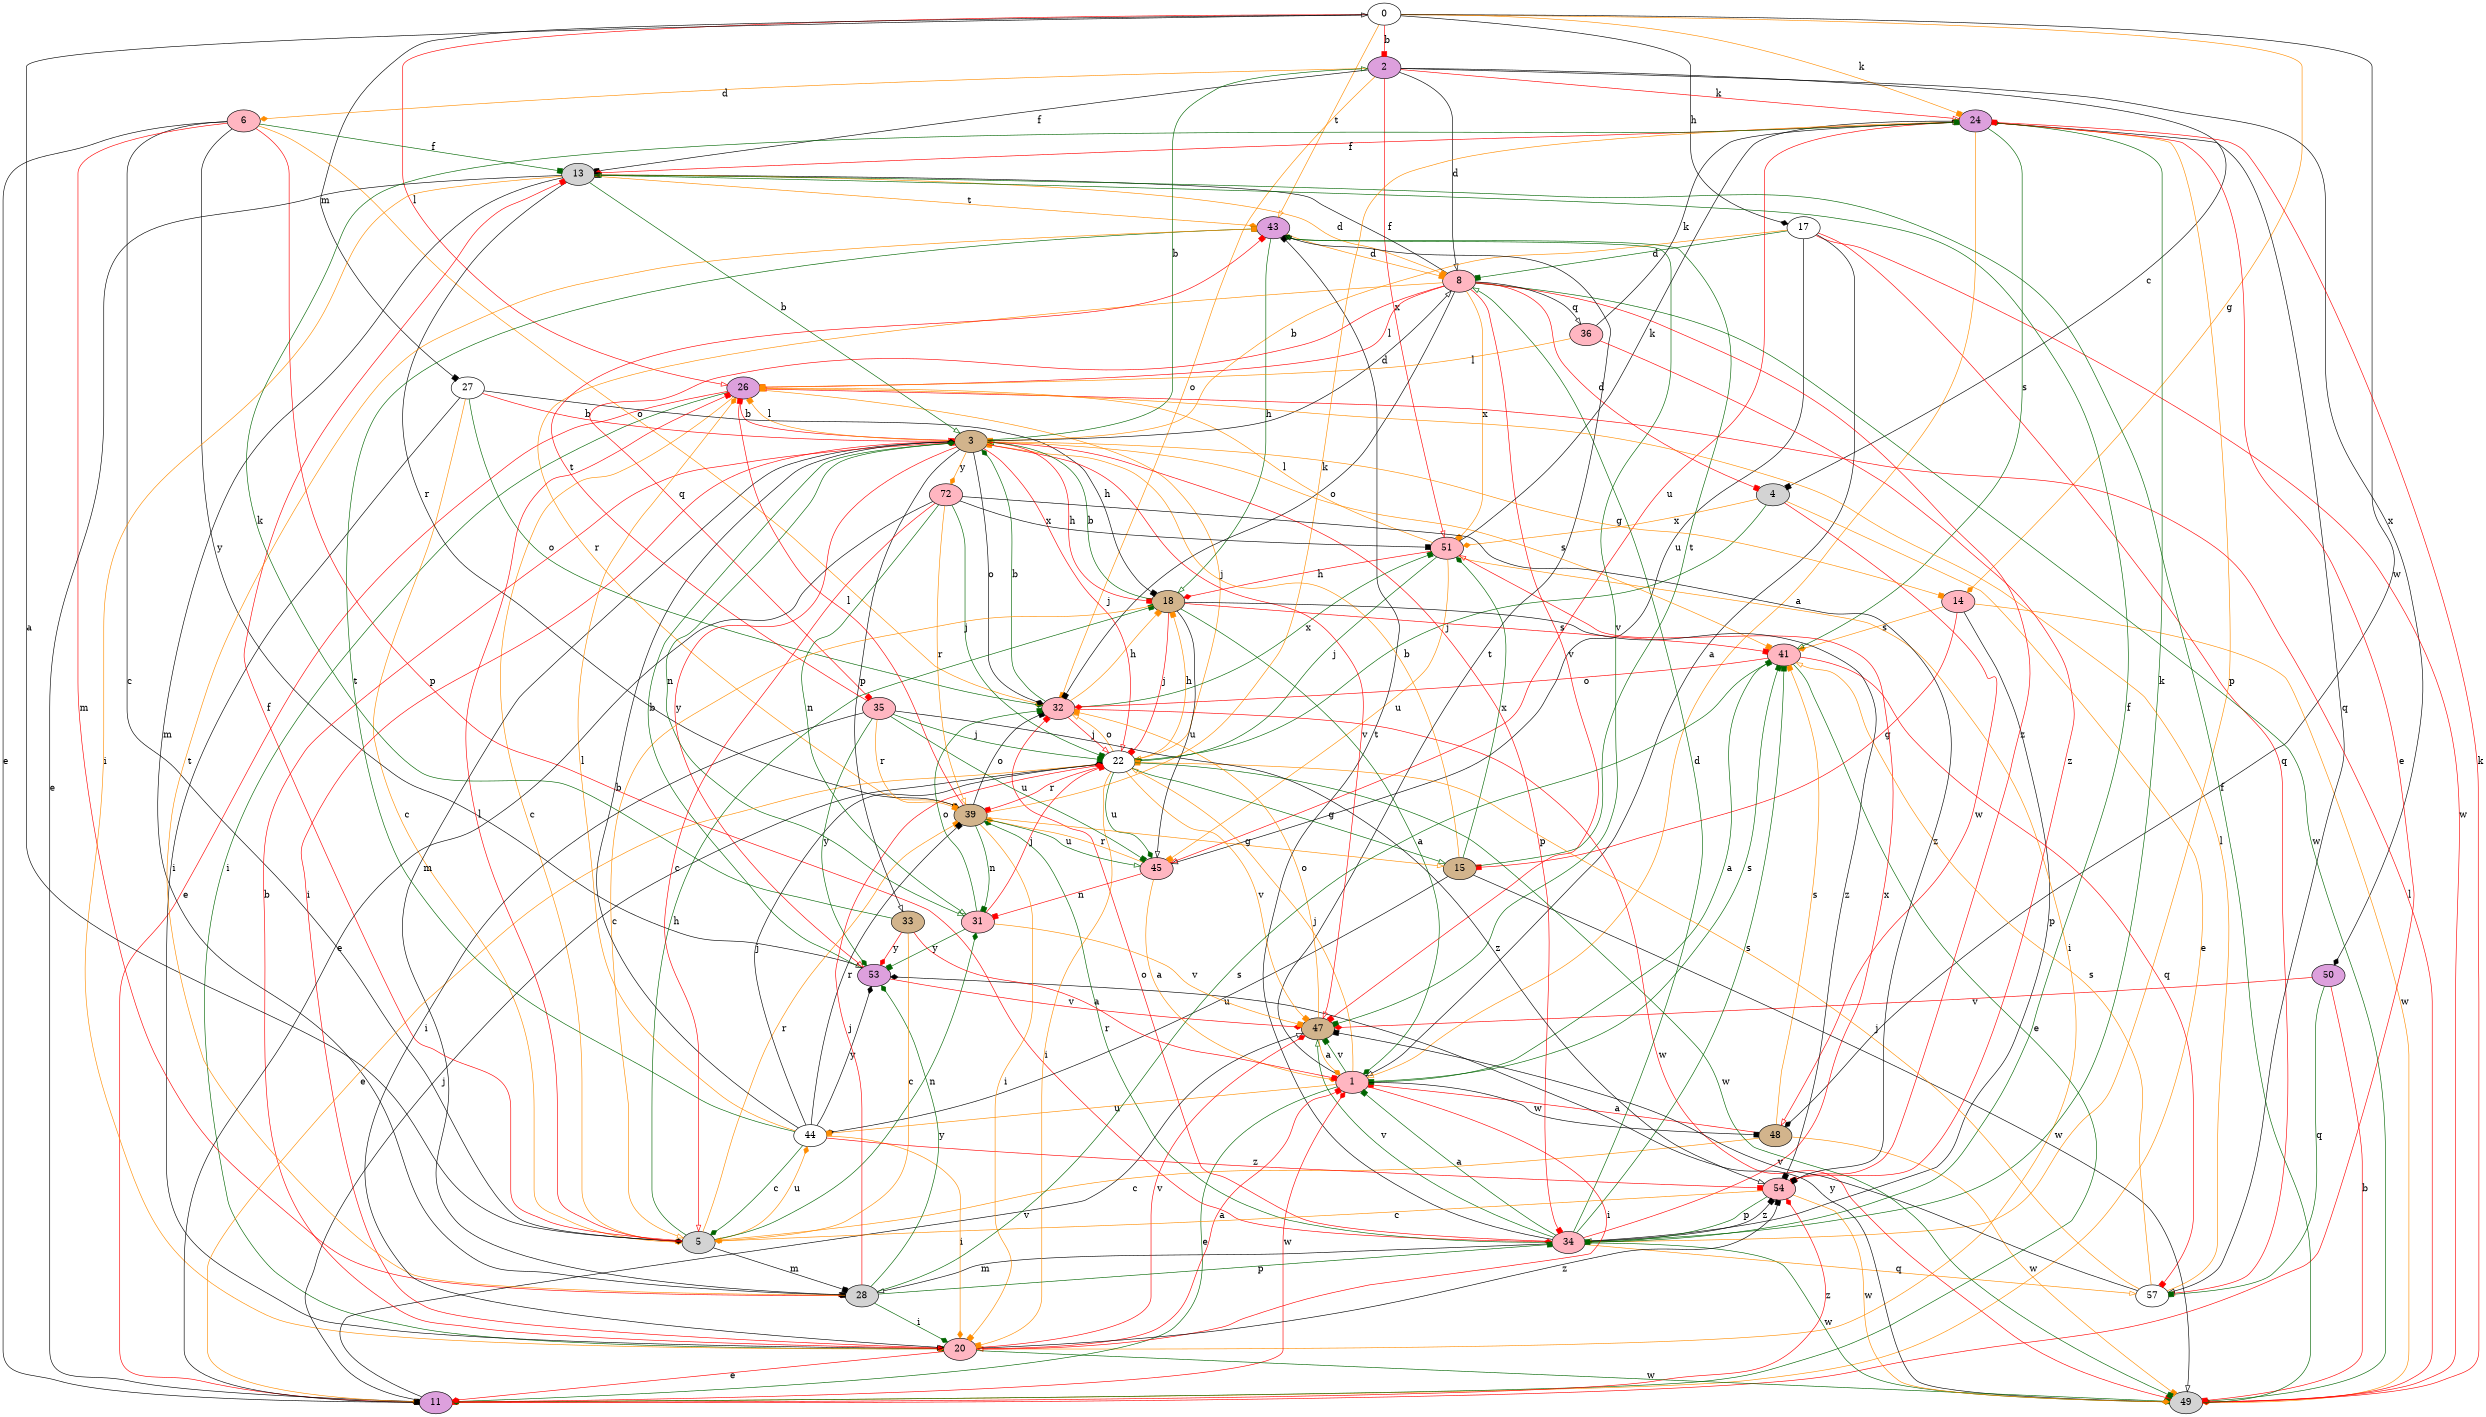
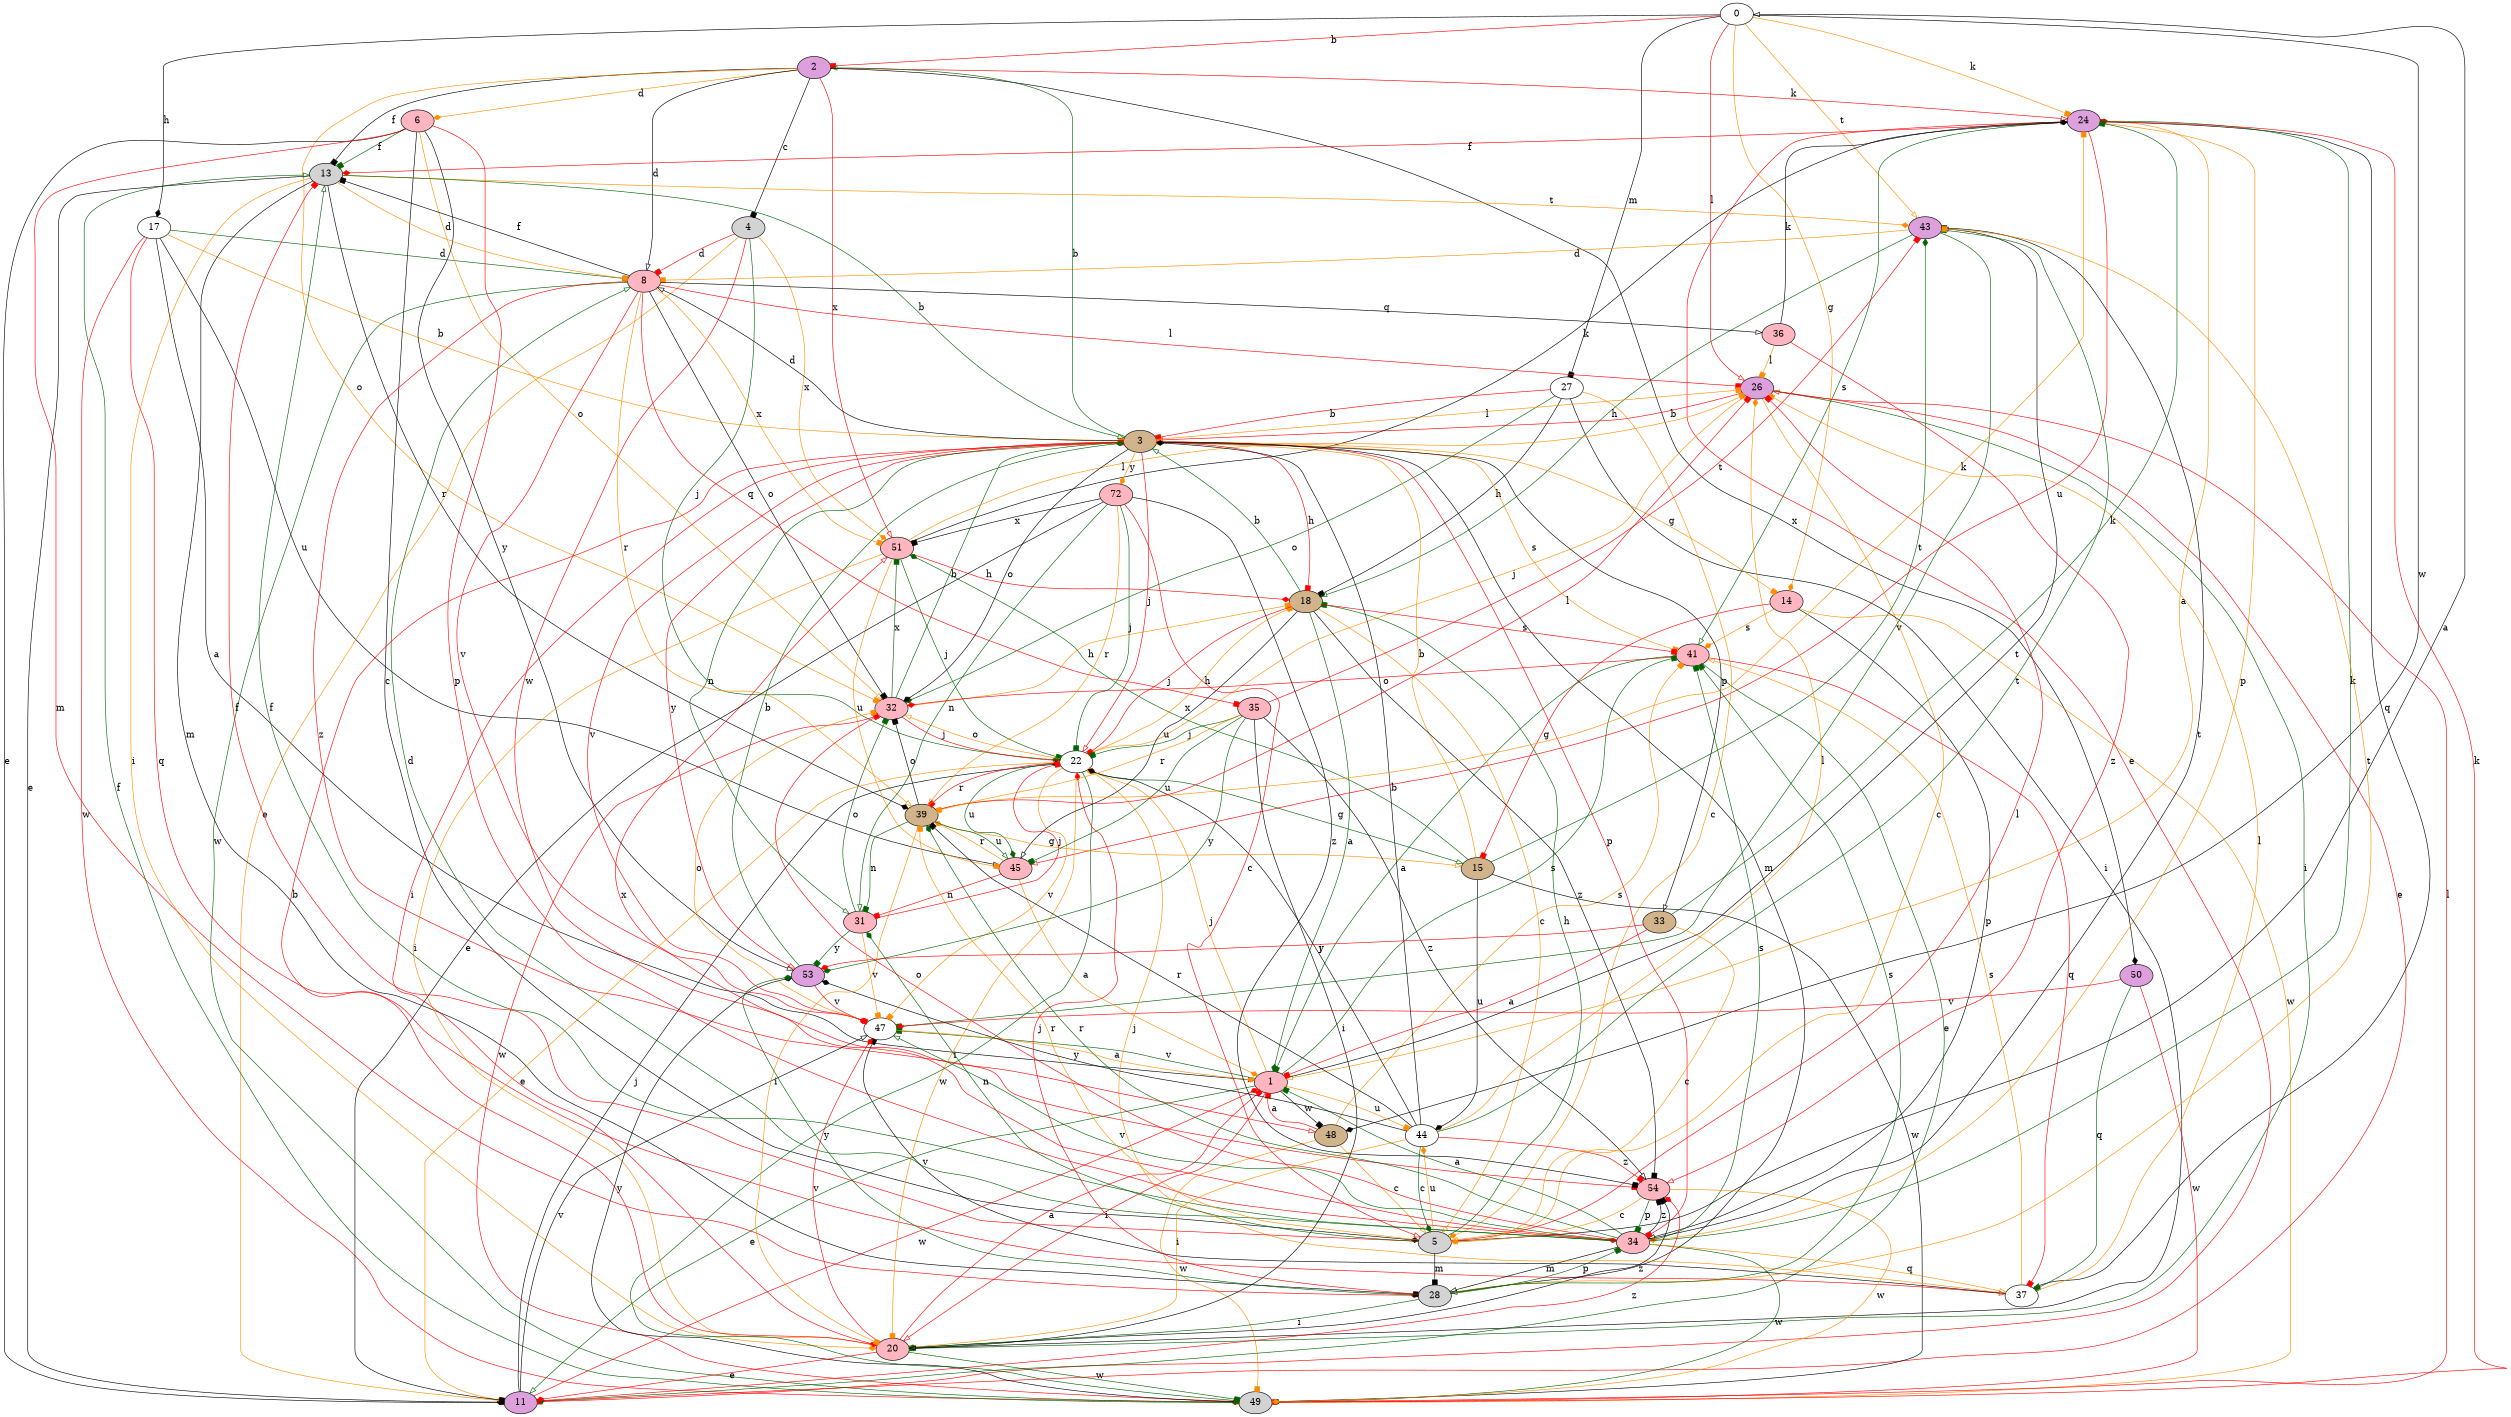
(1597, 397) -> (697, 251)
(553, 959) -> (707, 971)
(1318, 1029) -> (880, 1029)
(2365, 1189) -> (2196, 1189)
(2152, 1296) -> (2022, 1296)
